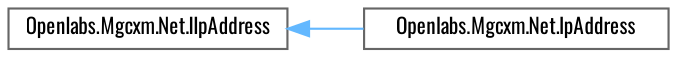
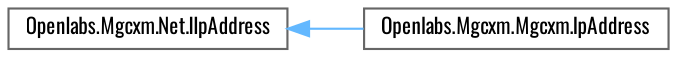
(516, 29) -> (516, 29)
